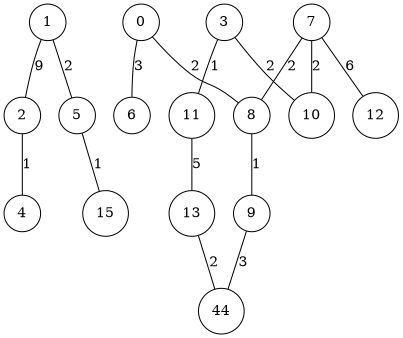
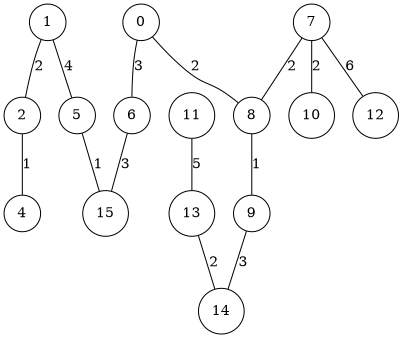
(224, 22) -> none
(40, 67) -> (40, 67)
(69, 67) -> (69, 67)
none -> (119, 162)
(221, 311) -> (221, 311)
